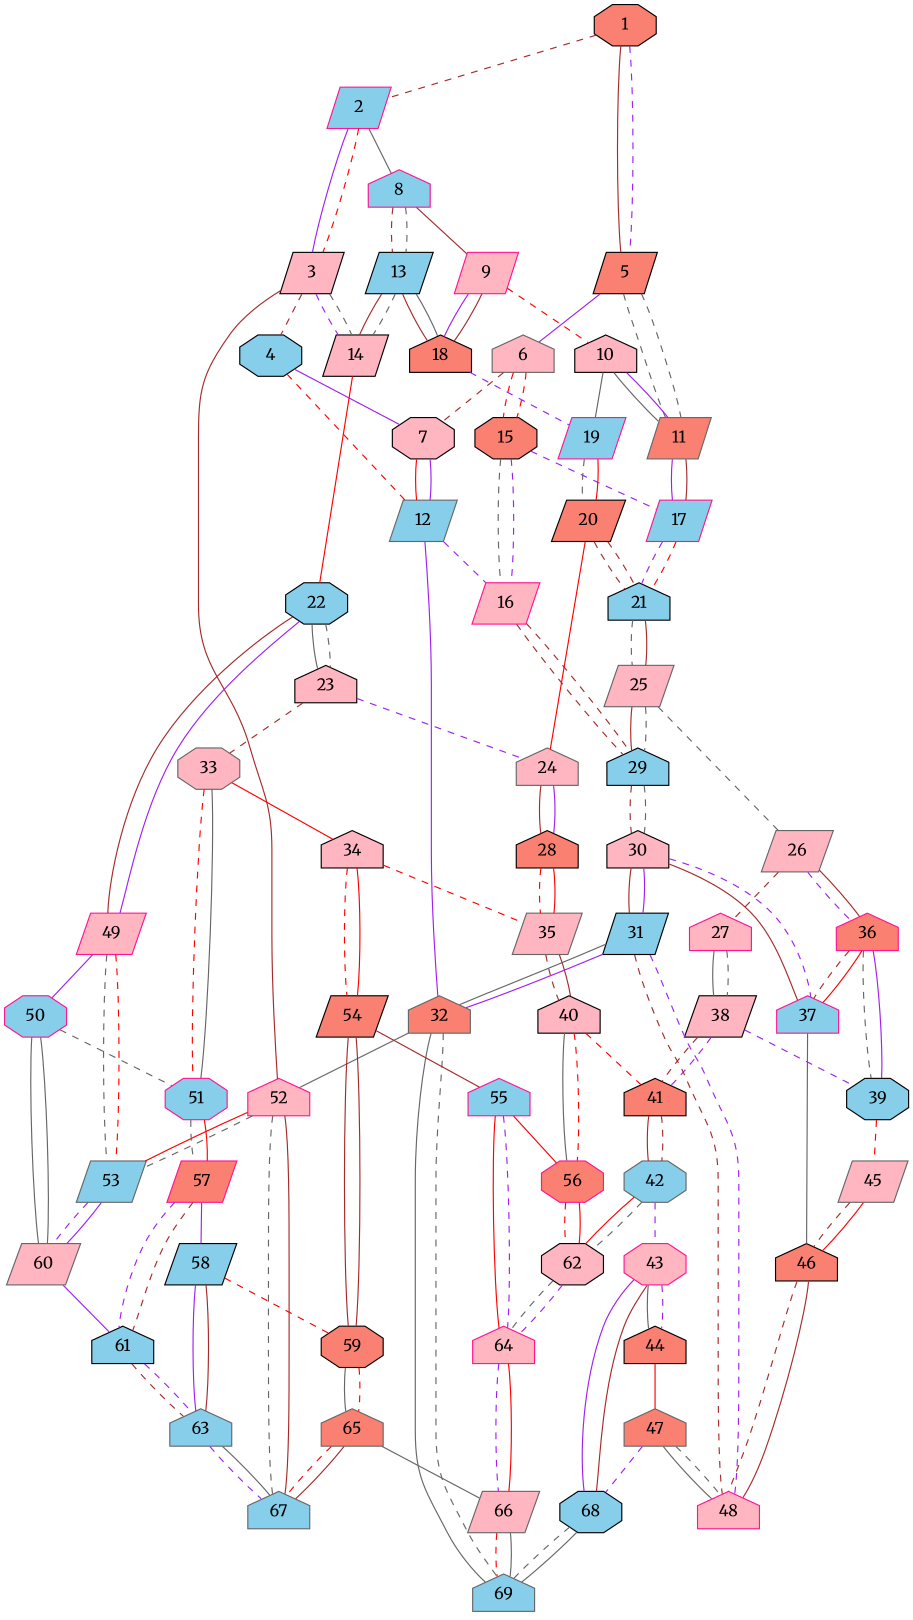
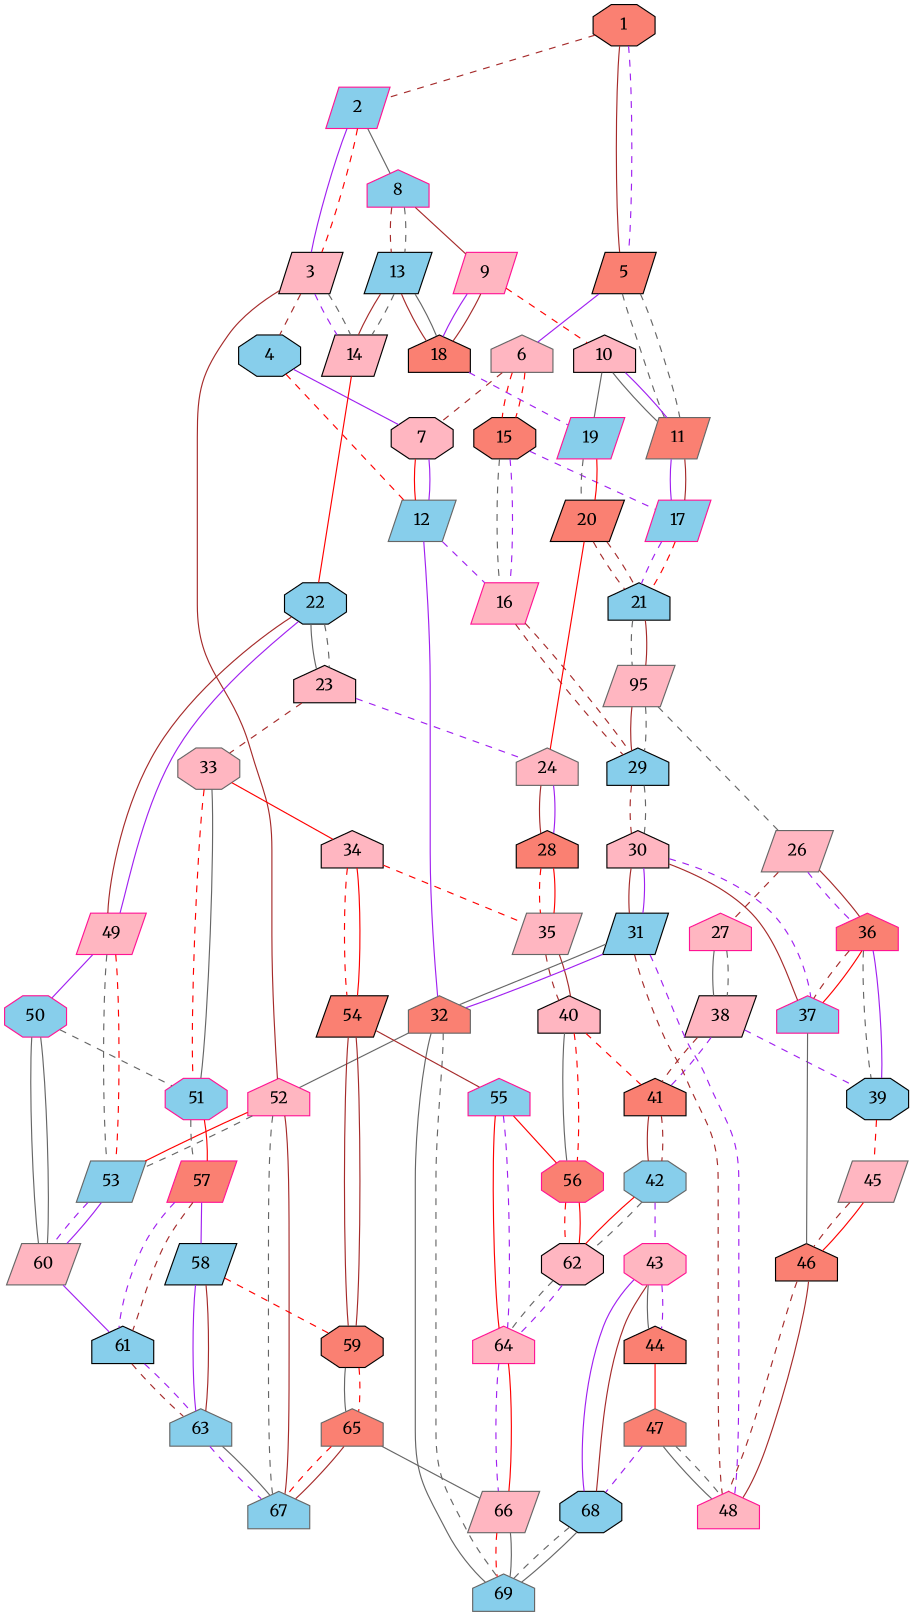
(639, 686) -> (639, 686)
